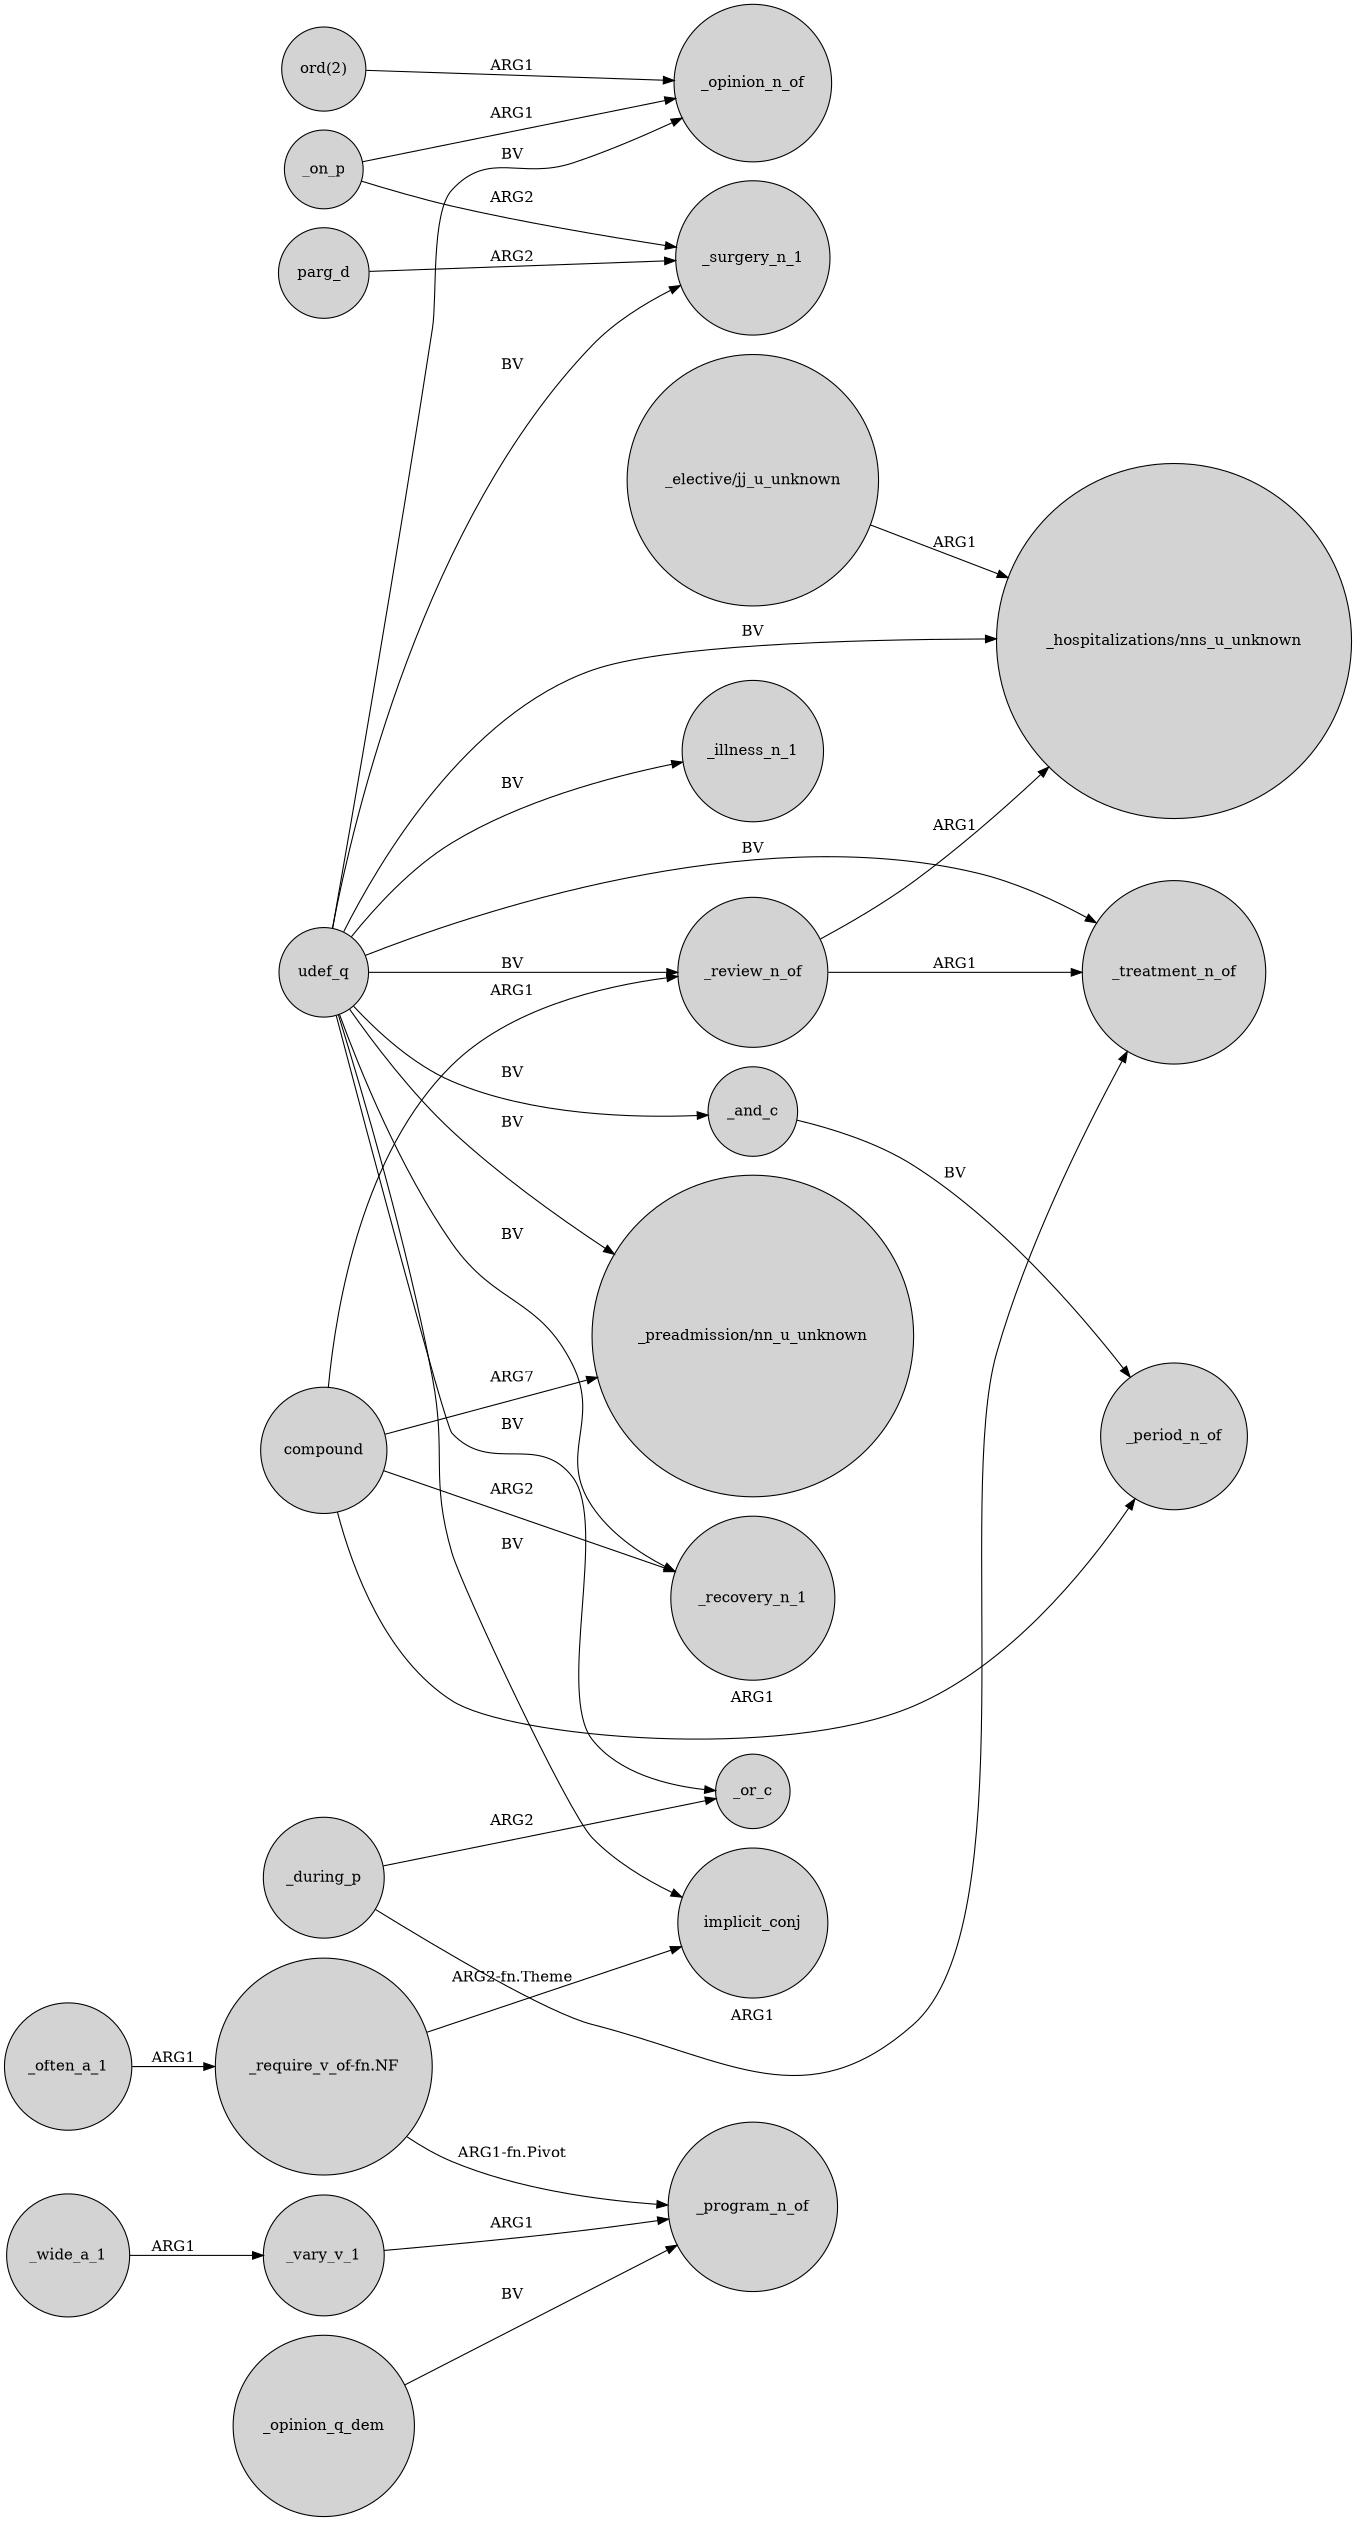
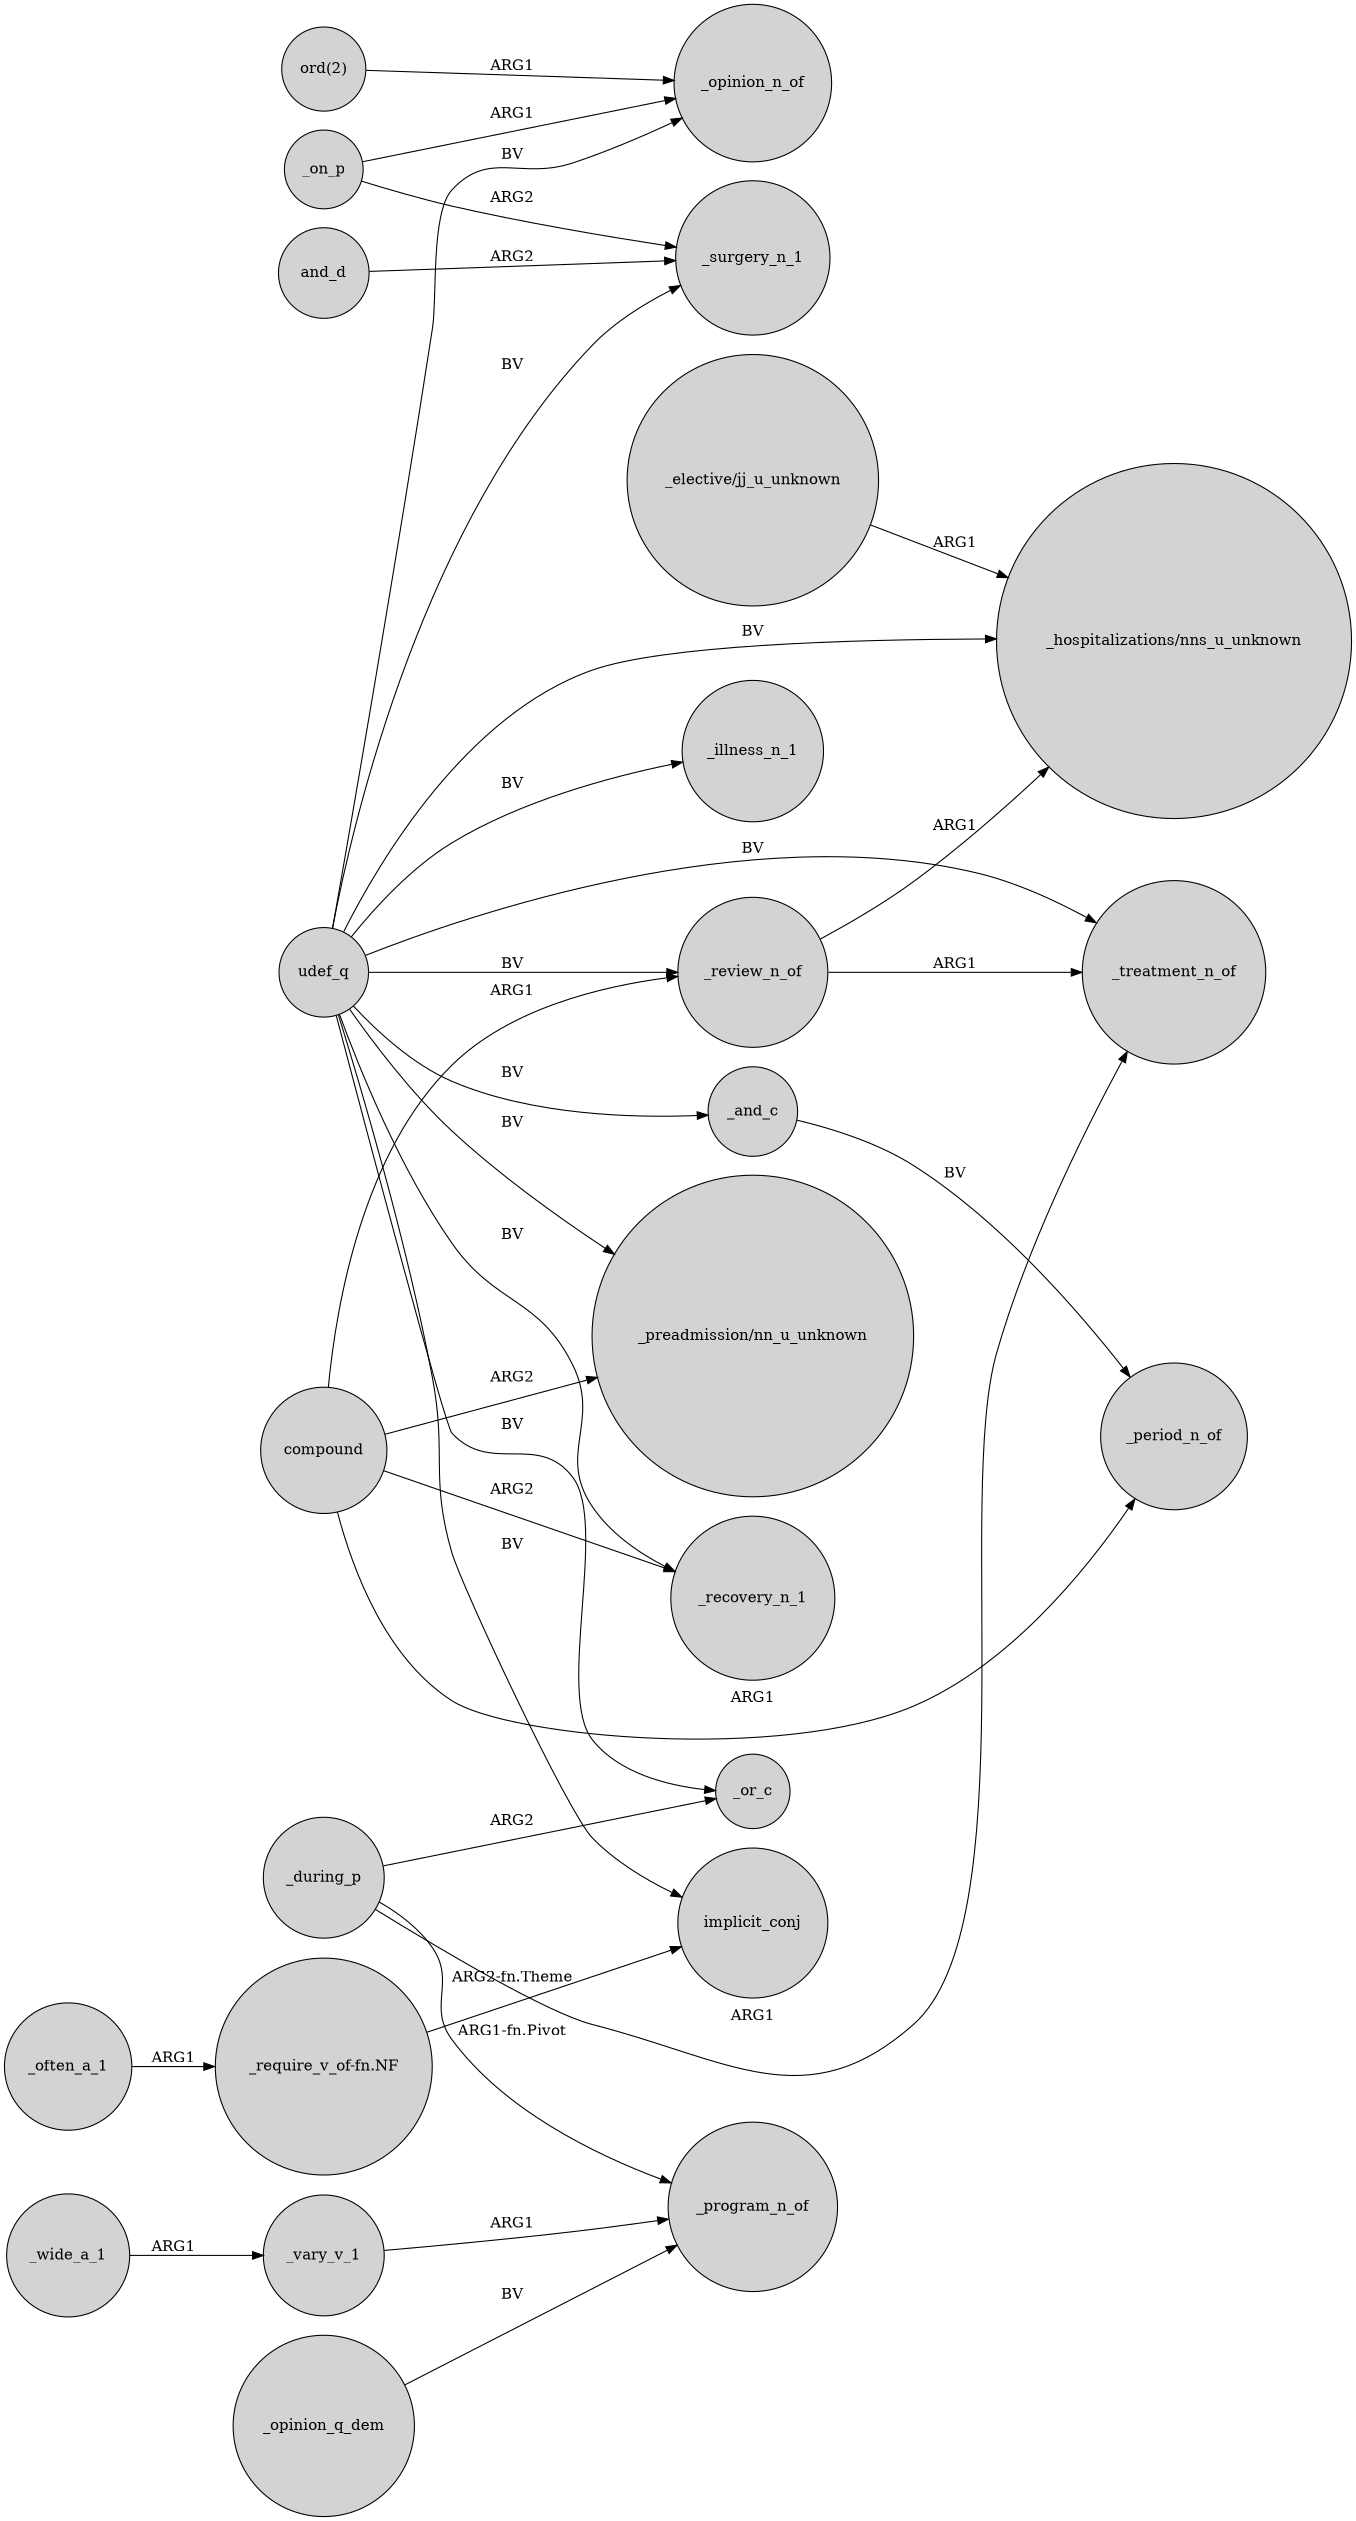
(324, 273) -> (324, 273)
(512, 1378) -> (512, 1378)
(528, 2185) -> (481, 2072)
